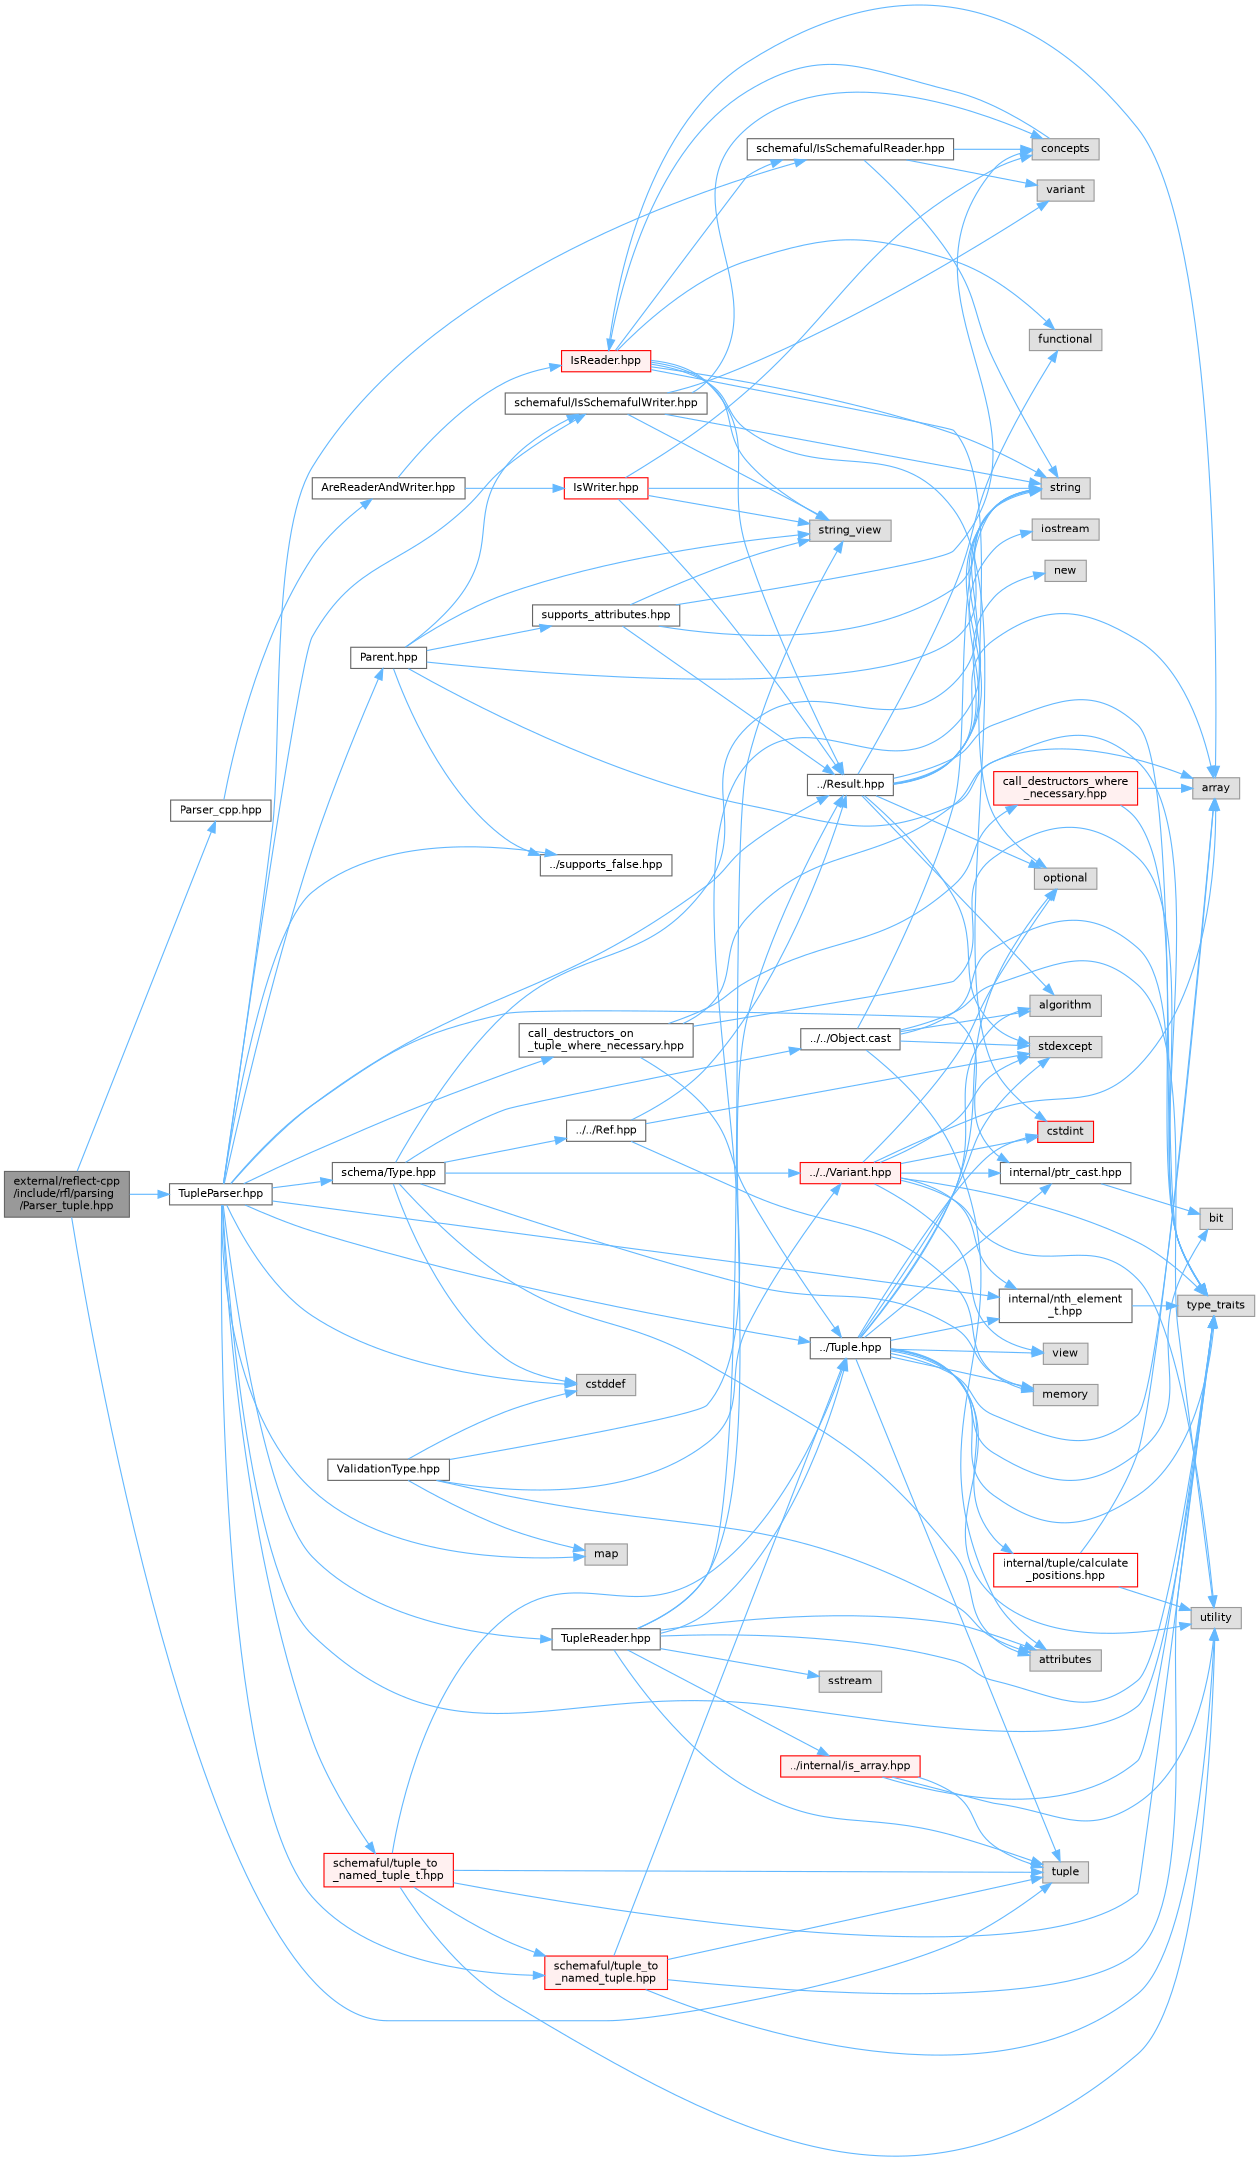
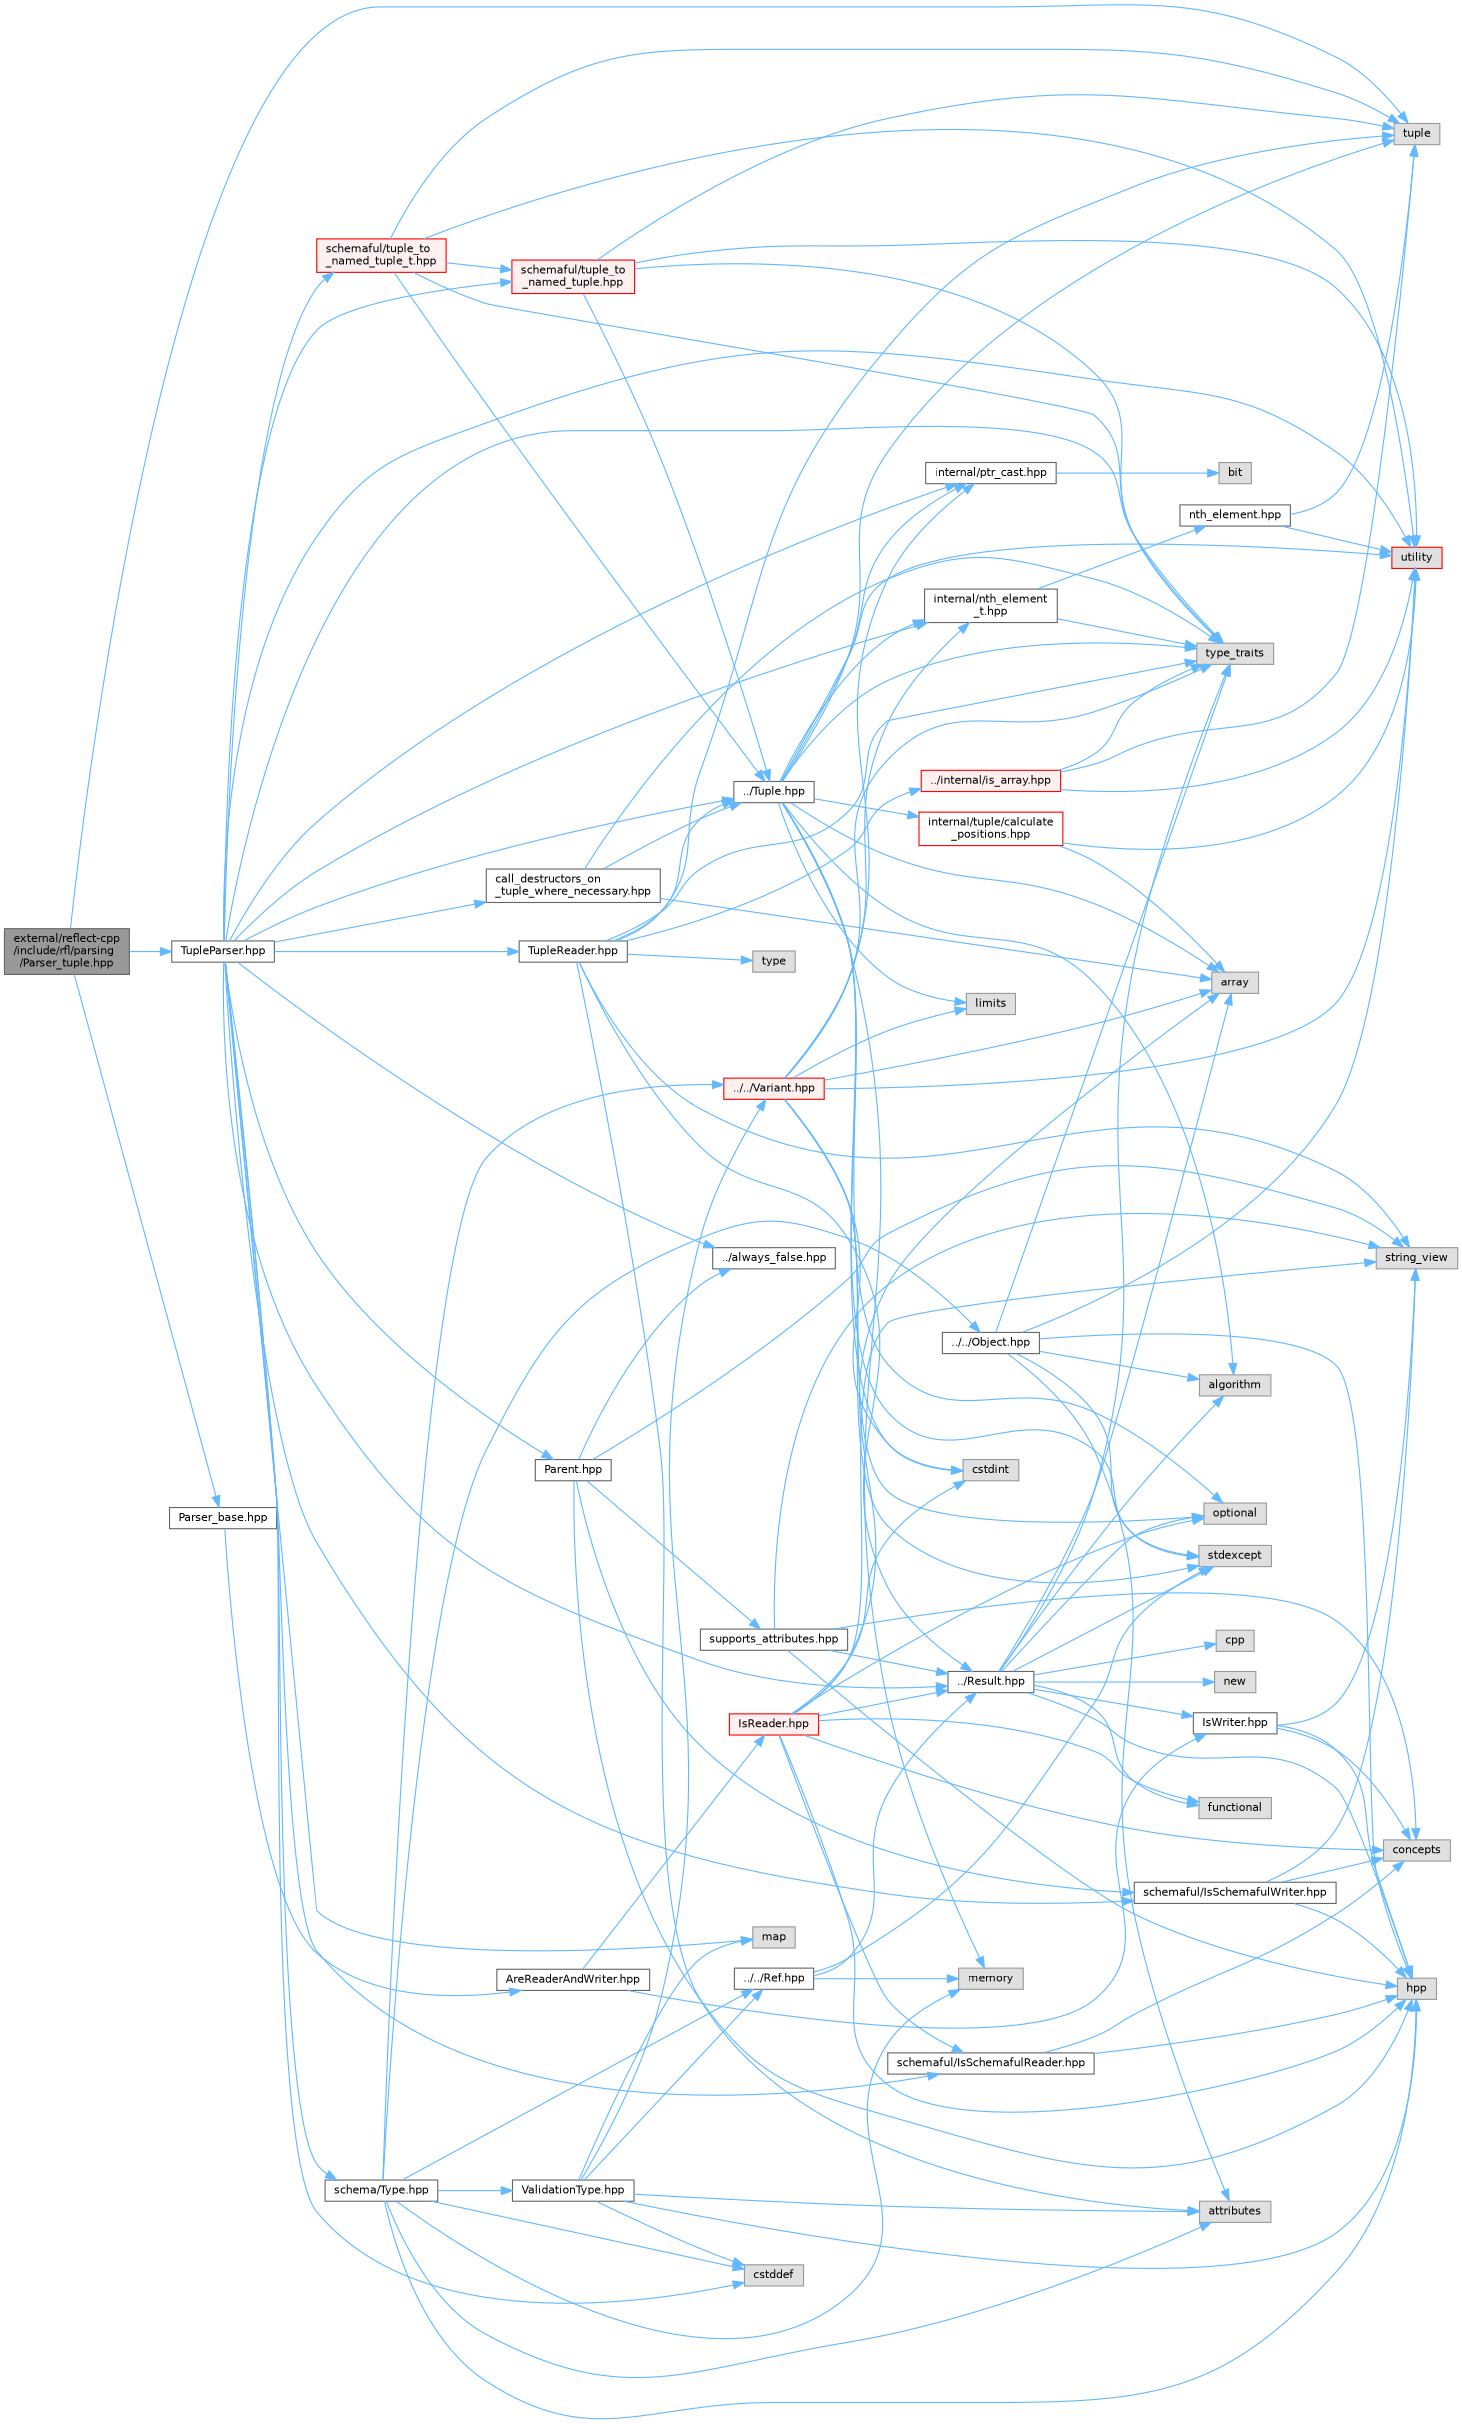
(761, 84) -> (1083, 1819)
(1066, 190) -> none
none -> (656, 370)
(606, 488) -> (1235, 1723)
(1066, 488) -> (1417, 1989)
none -> (1235, 515)
(1066, 530) -> (1235, 1641)
(733, 627) -> (1108, 1702)
(1050, 740) -> none
(1066, 788) -> none
(221, 811) -> (223, 1518)
(606, 865) -> (774, 1258)
(850, 1039) -> (991, 1343)
(1066, 1132) -> (991, 1470)
(1066, 1354) -> (991, 1004)
(1102, 1474) -> none
(1216, 1618) -> (1417, 558)
(850, 1682) -> (774, 962)
none -> (674, 2084)
none -> (469, 2191)
